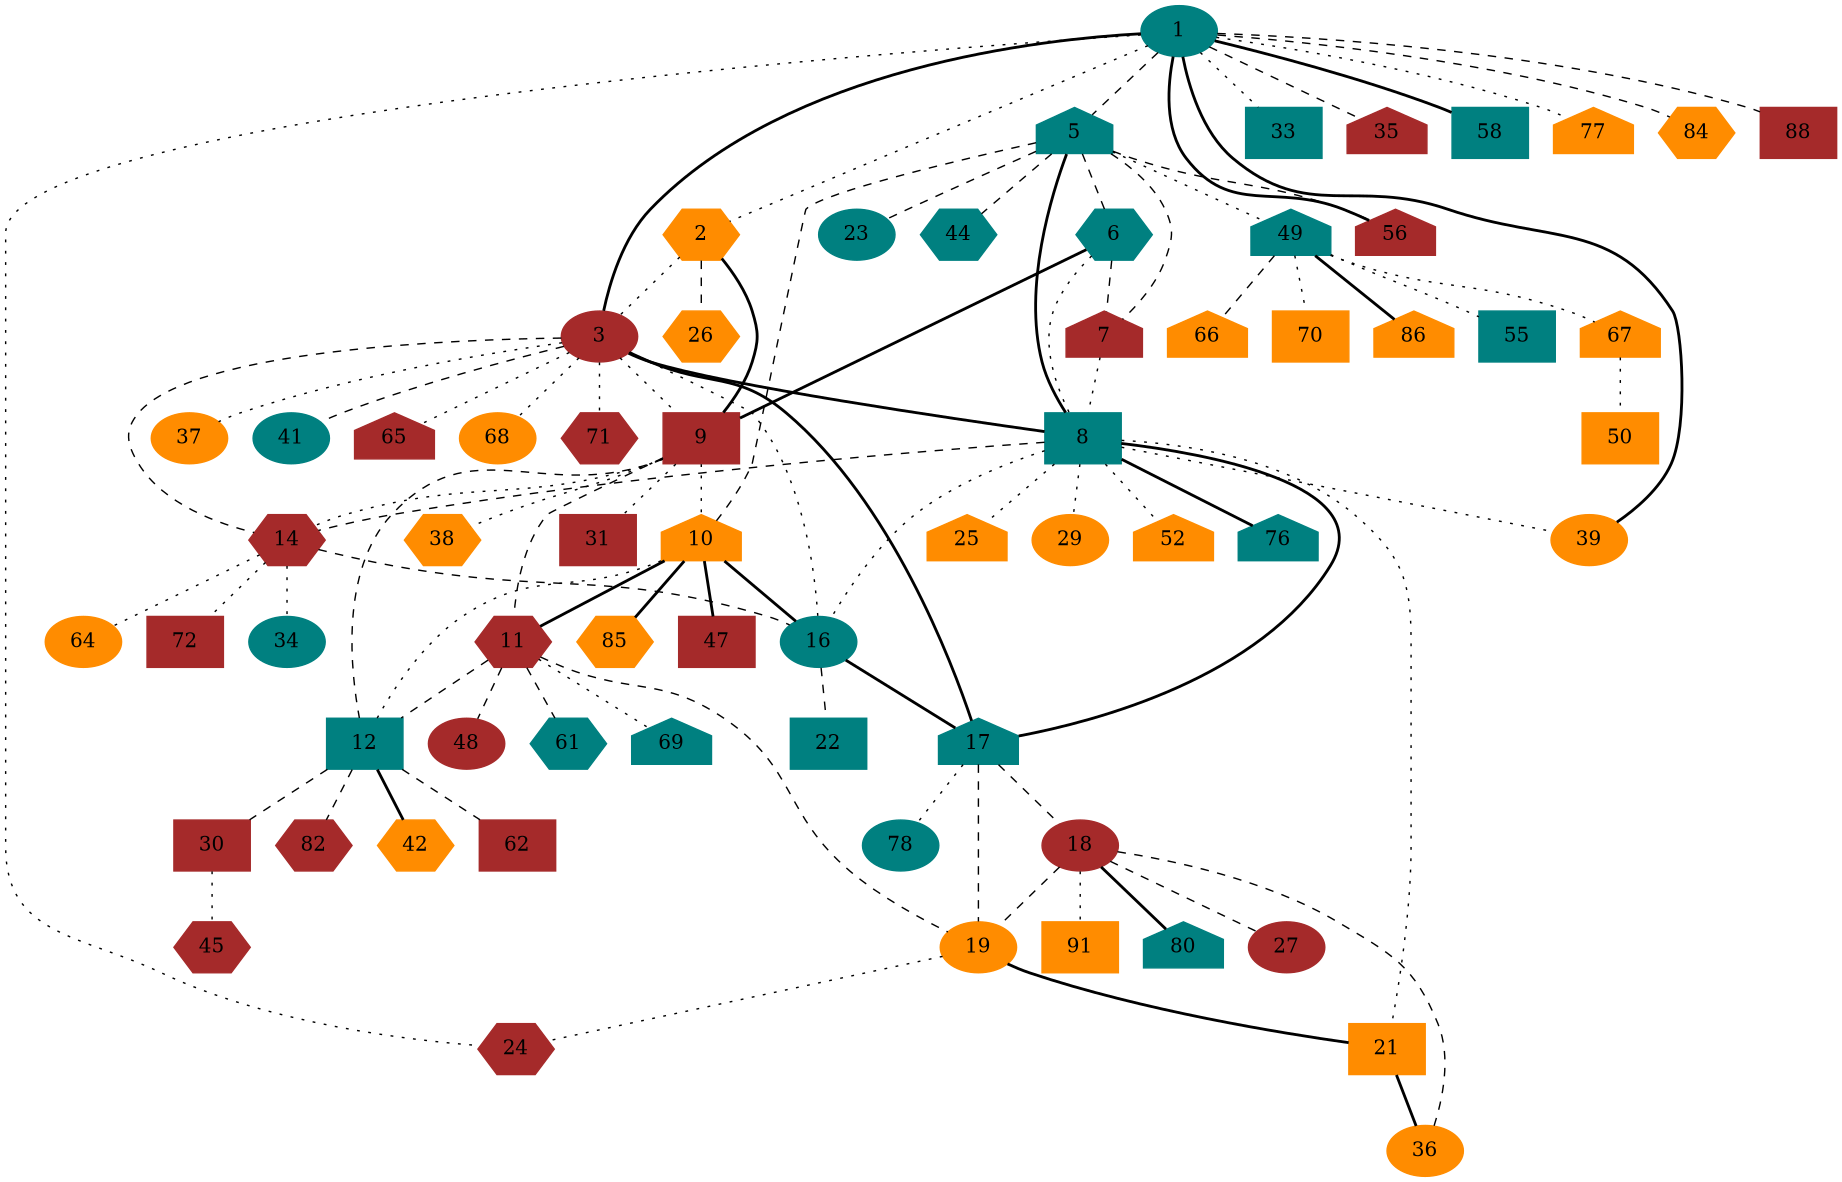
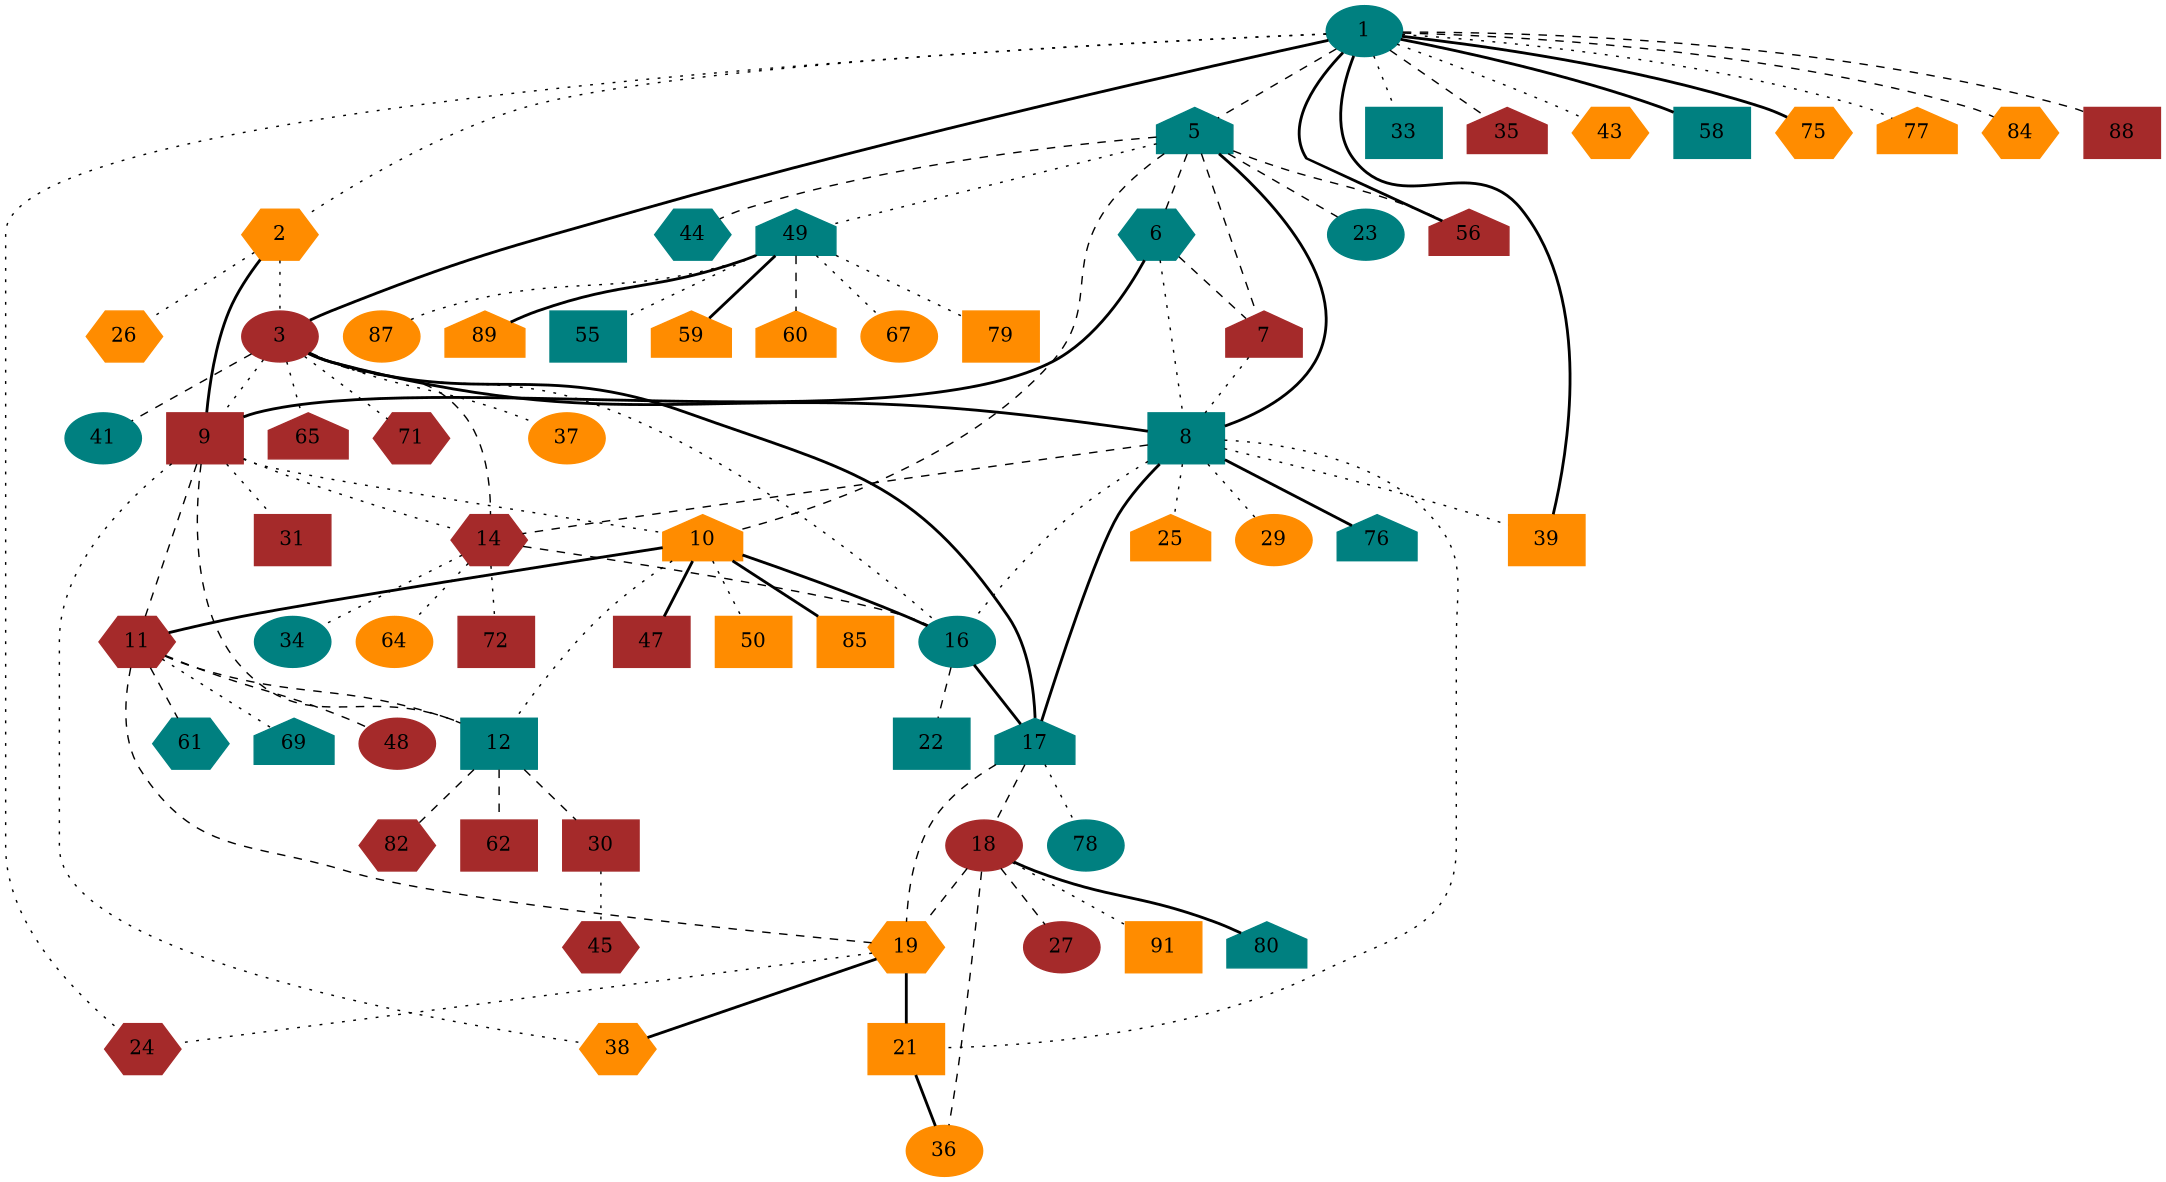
none -> (1610, 133)
none -> (1814, 133)
(701, 286) -> (202, 286)
none -> (382, 337)
none -> (691, 337)
(1207, 337) -> (796, 337)
(1311, 337) -> (1001, 337)
(1414, 337) -> (485, 337)
(1620, 337) -> (899, 337)
(1620, 385) -> (727, 589)
(498, 438) -> none
(1174, 540) -> none
(1589, 540) -> (1547, 540)
(615, 642) -> (855, 642)
(416, 846) -> none
(978, 947) -> (906, 947)
none -> (762, 998)
